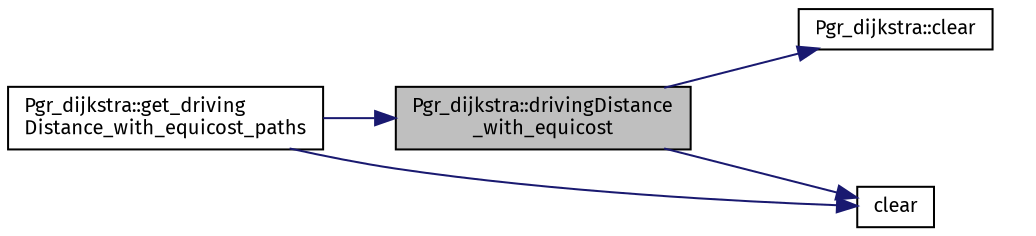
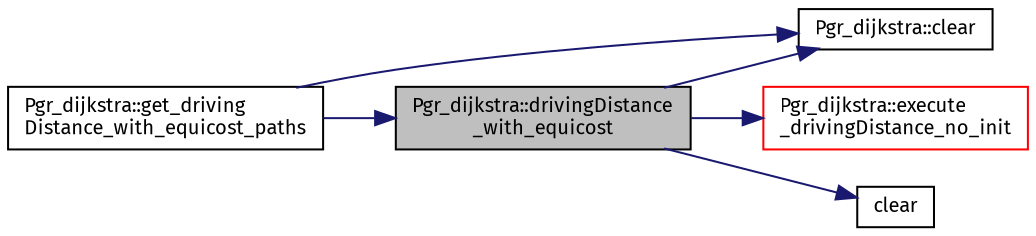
none -> (896, 118)
(562, 188) -> (536, 53)
